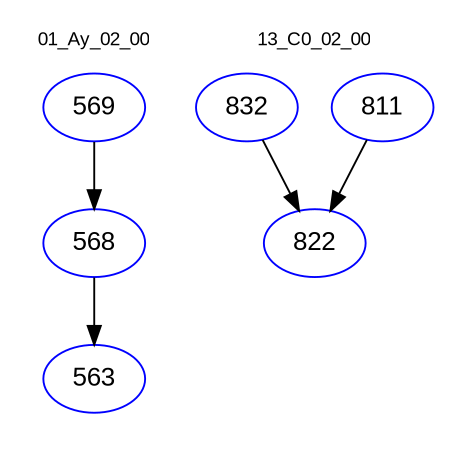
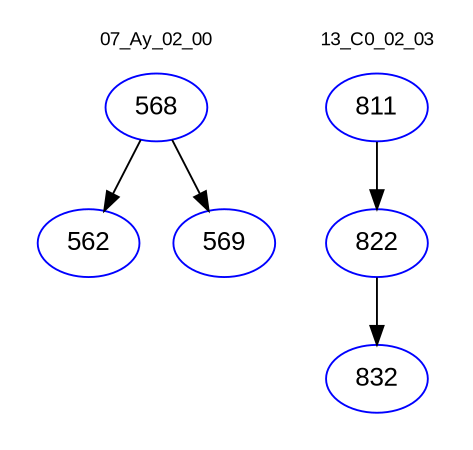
(94, 41) -> (156, 41)
(315, 41) -> (378, 41)
(94, 166) -> (186, 167)
(276, 167) -> (377, 302)
(94, 379) -> (89, 243)
